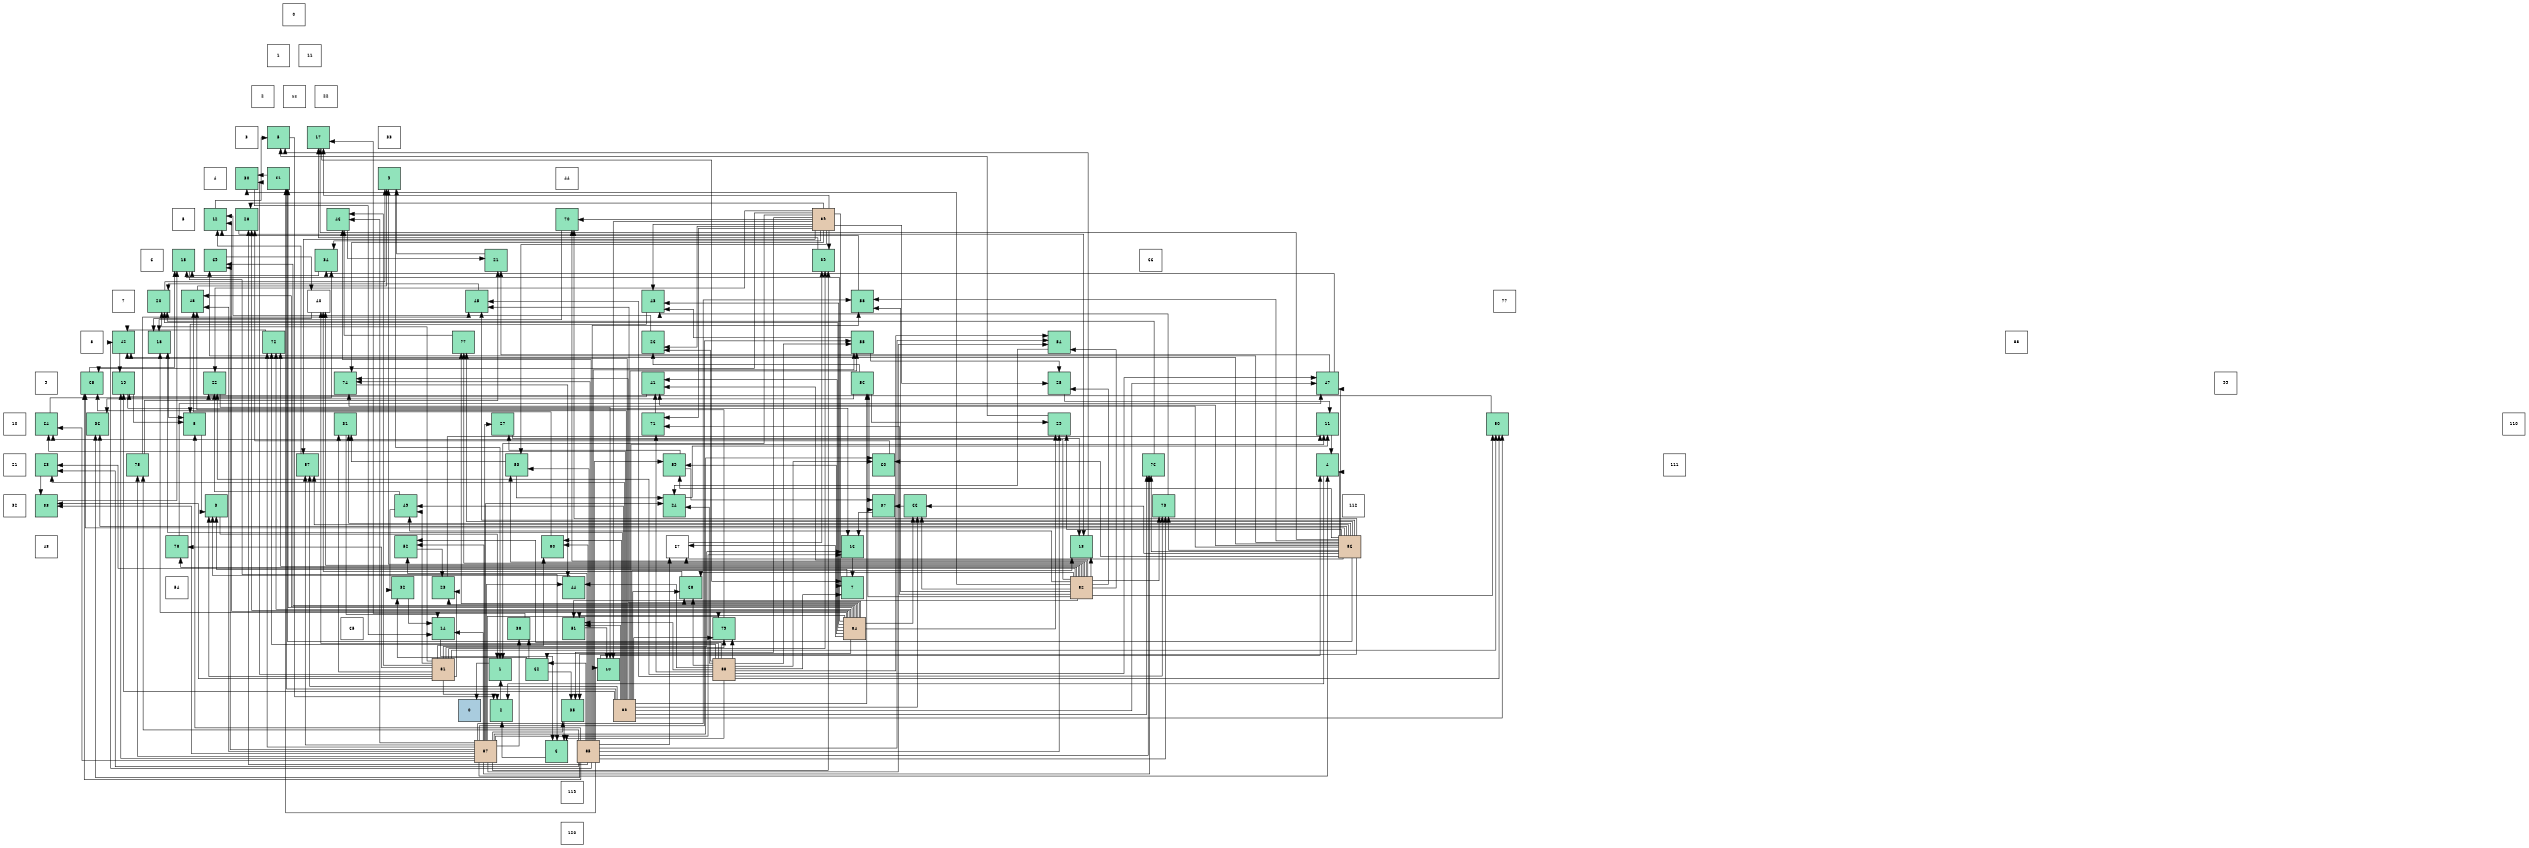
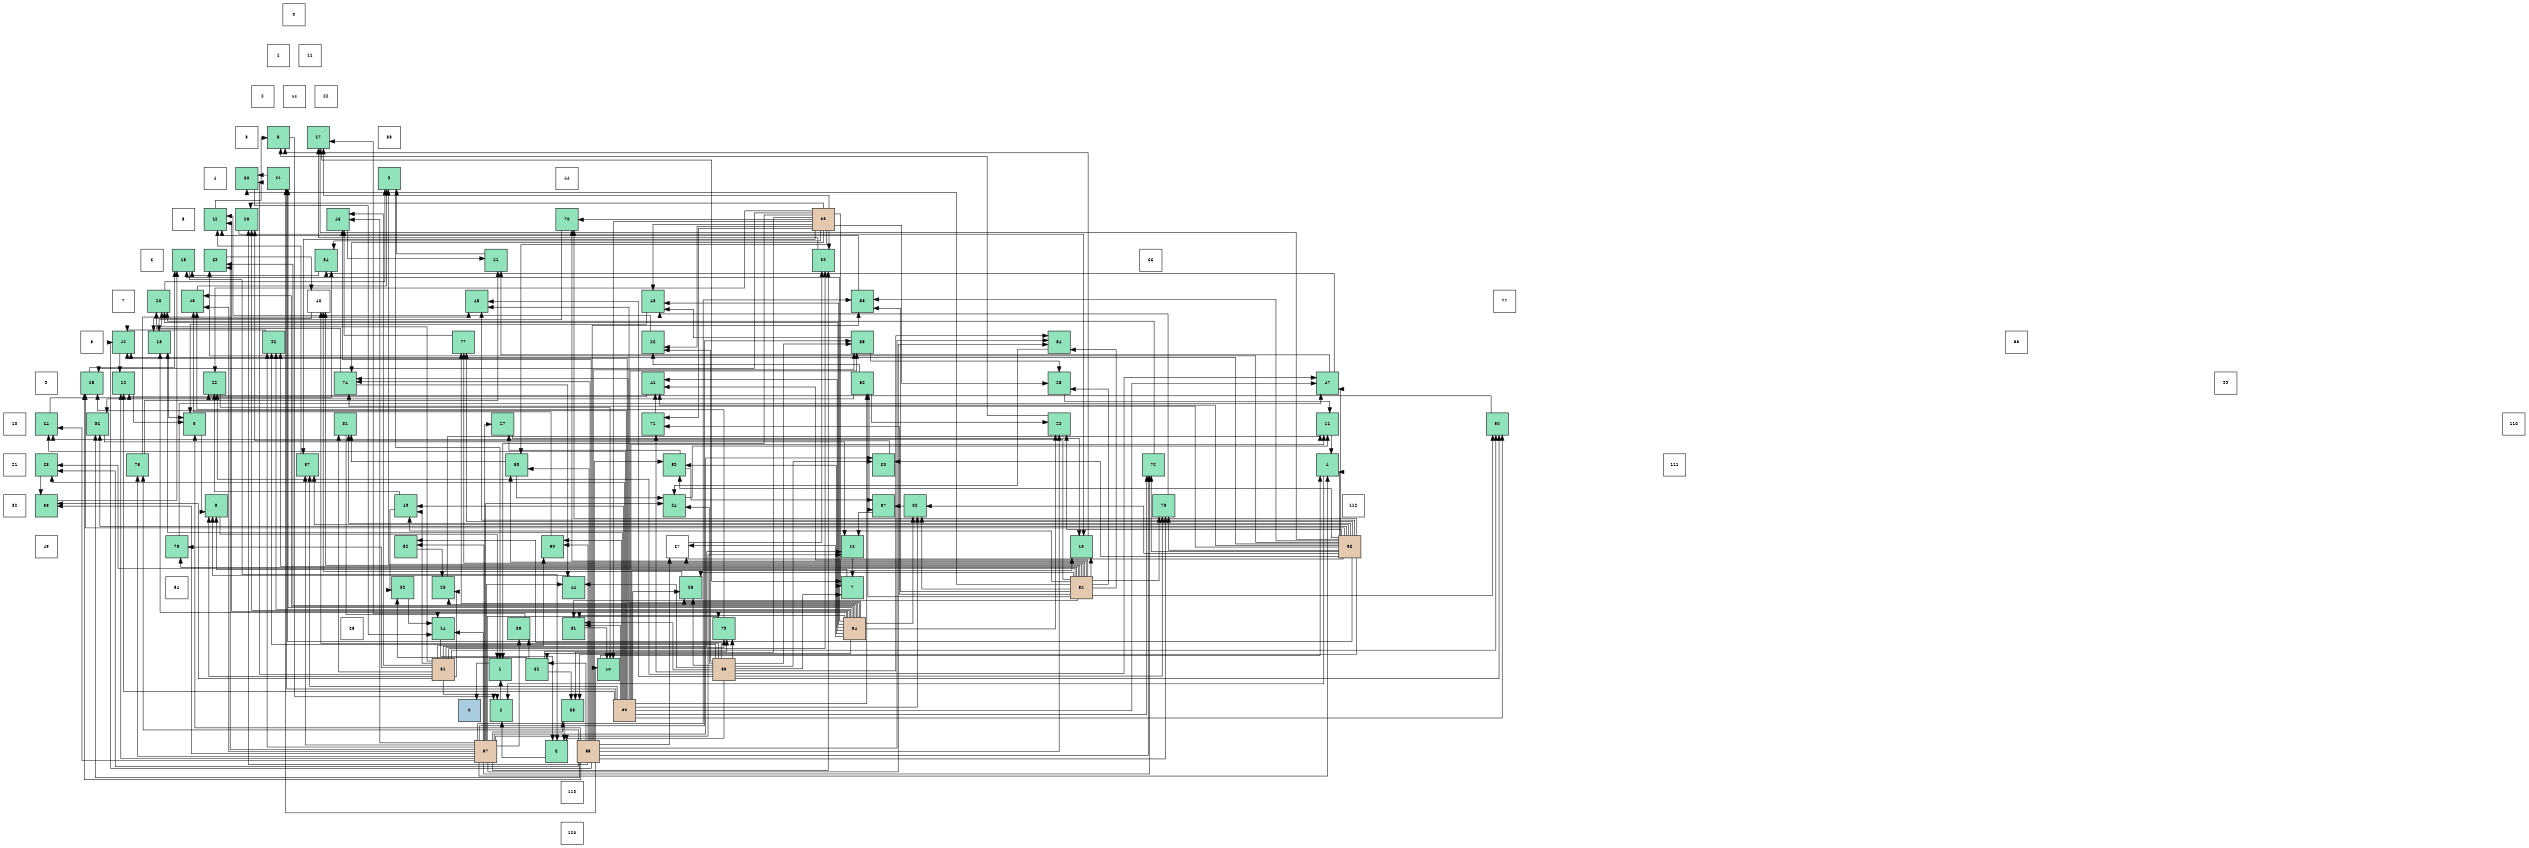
(405, 284) -> (265, 328)
(274, 342) -> (274, 342)
(542, 408) -> (515, 442)
(575, 573) -> none
(640, 638) -> (635, 651)
